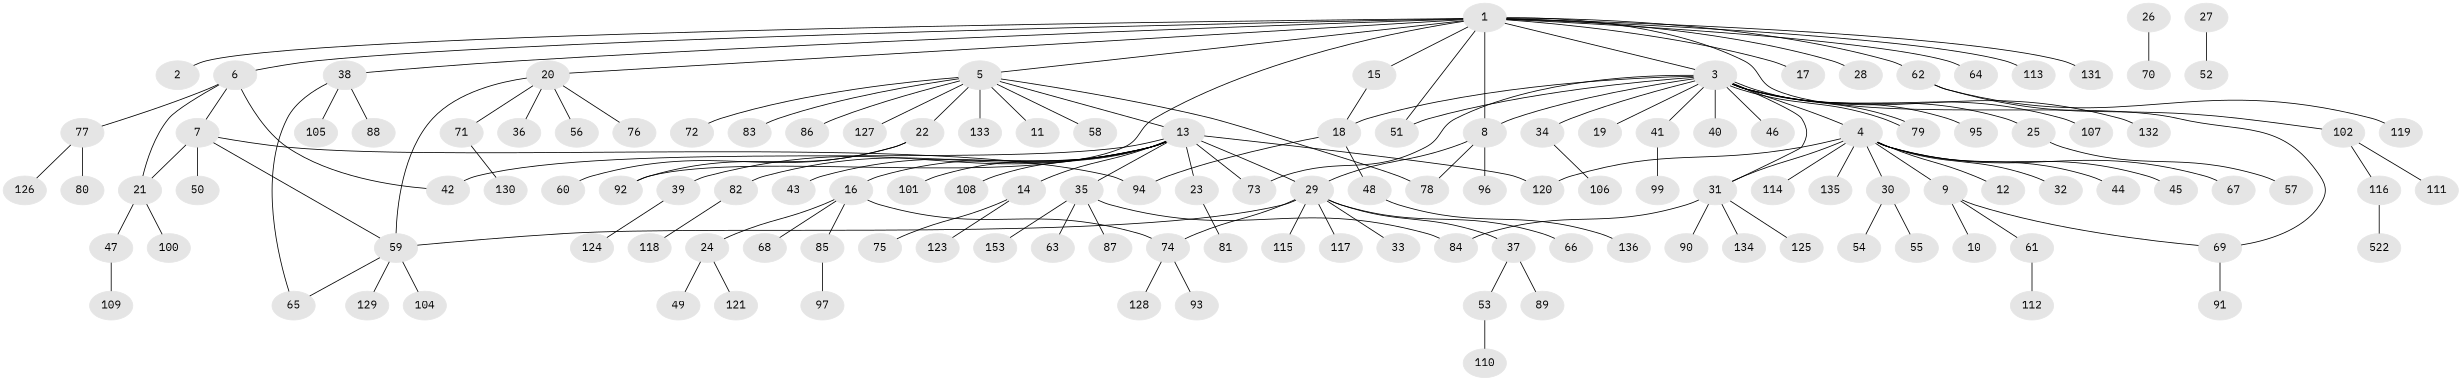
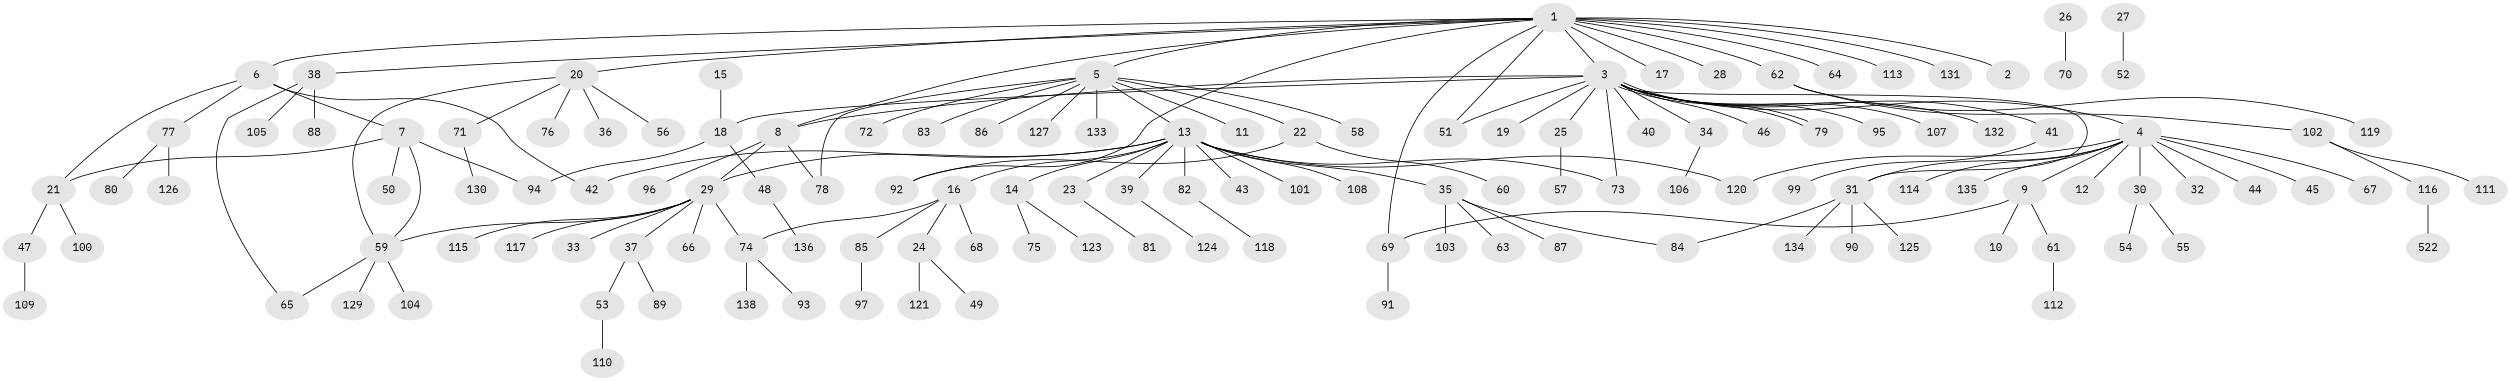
(1430, 46) -> none
(995, 248) -> (1446, 248)
(1139, 306) -> (746, 306)
